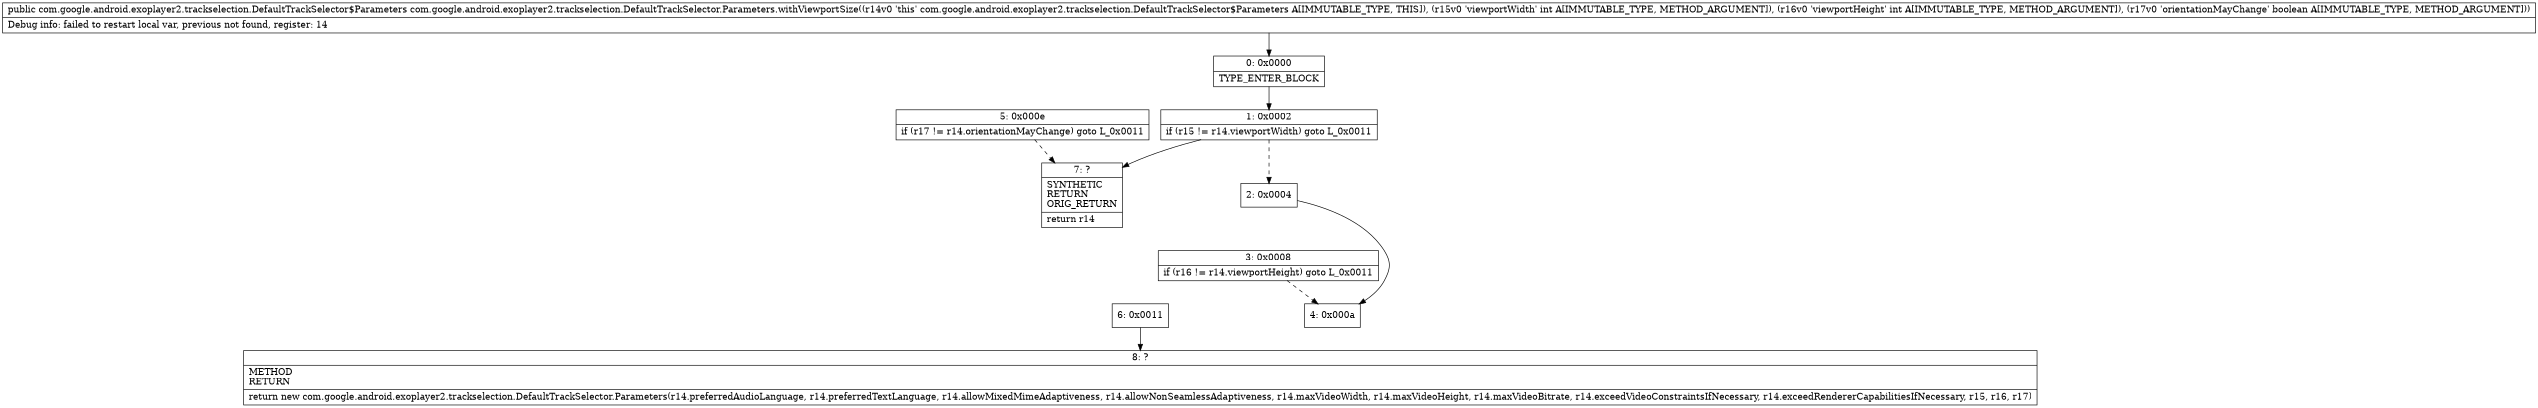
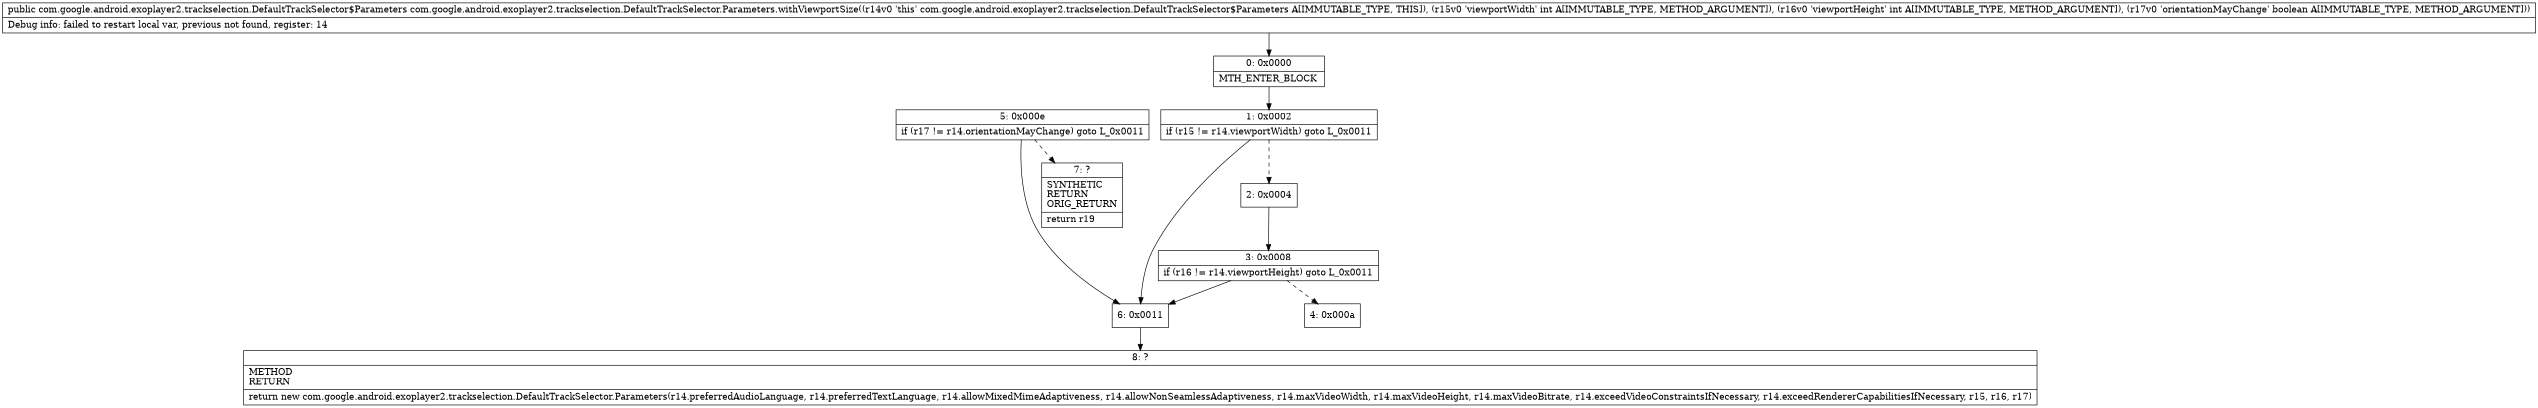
(1269, 79) -> (1268, 79)
(1164, 150) -> (1180, 209)
(1071, 220) -> (1071, 220)
none -> (1041, 235)
(1370, 235) -> (1269, 226)
none -> (1203, 291)
